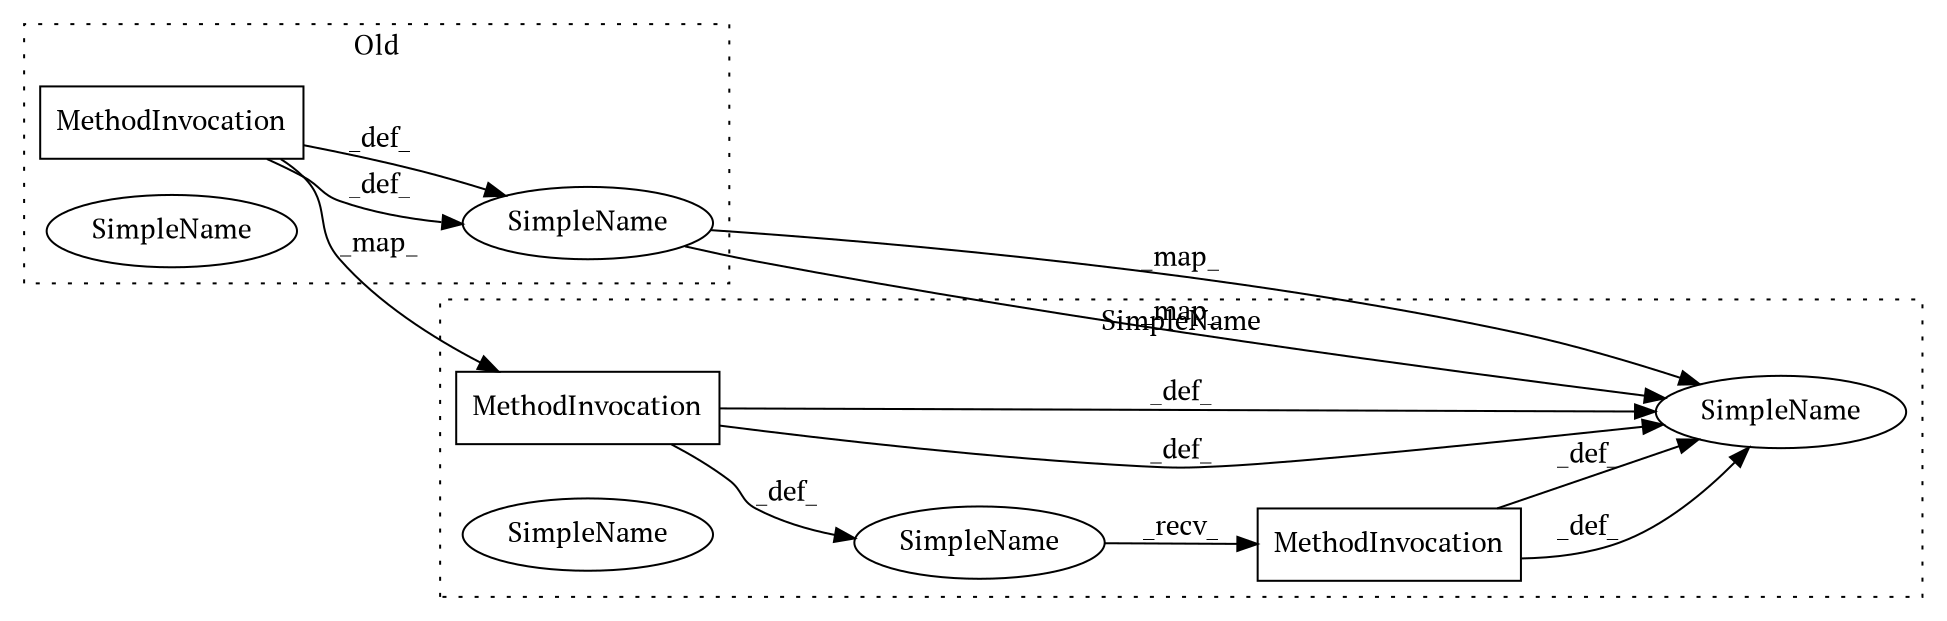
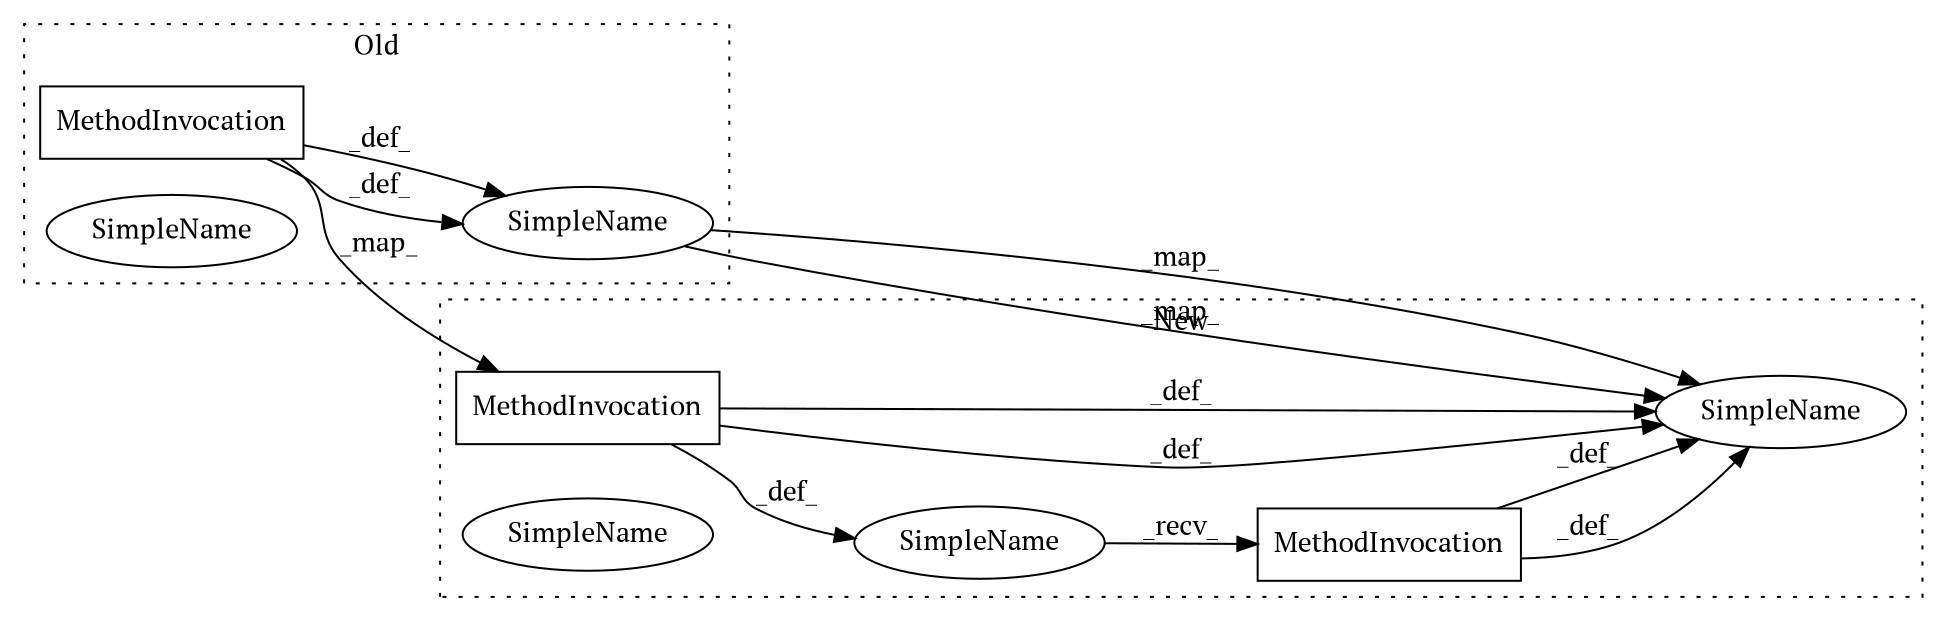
(1181, 323) -> (1181, 323)
